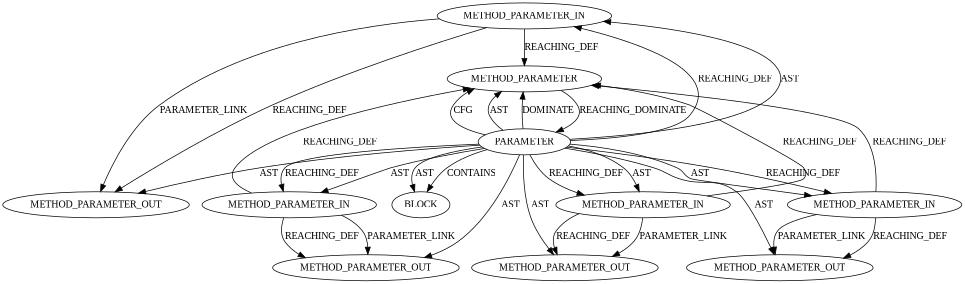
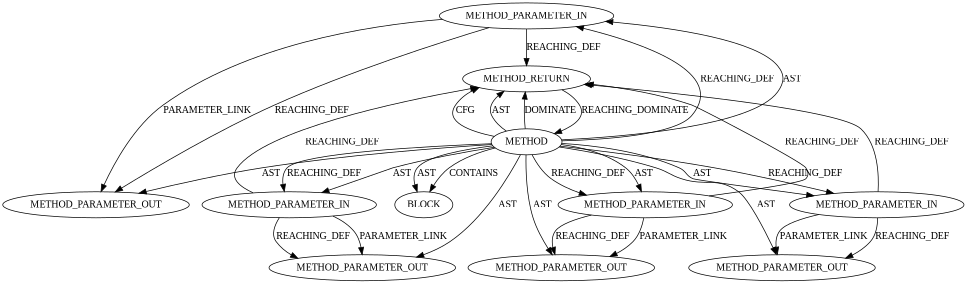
(524, 79) -> (527, 79)
(524, 142) -> (527, 142)
